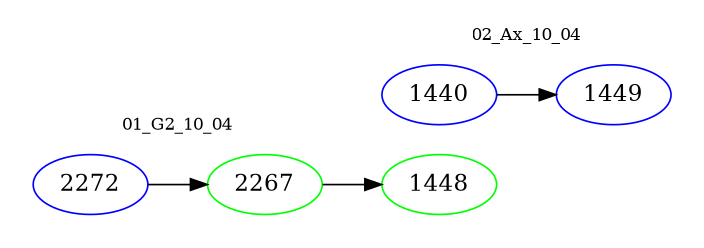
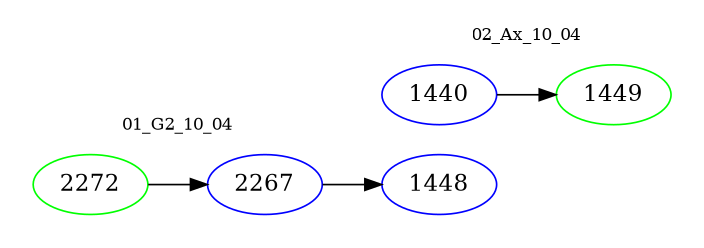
(614, 95) -> (614, 95)
(91, 185) -> (91, 185)
(265, 185) -> (265, 185)
(439, 185) -> (439, 185)
